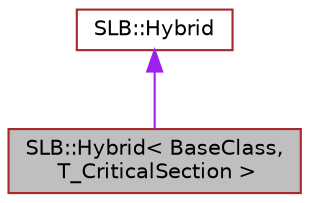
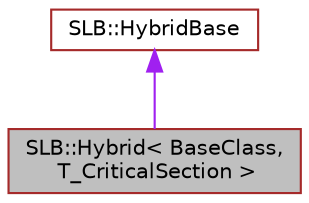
(155, 30) -> (155, 30)
